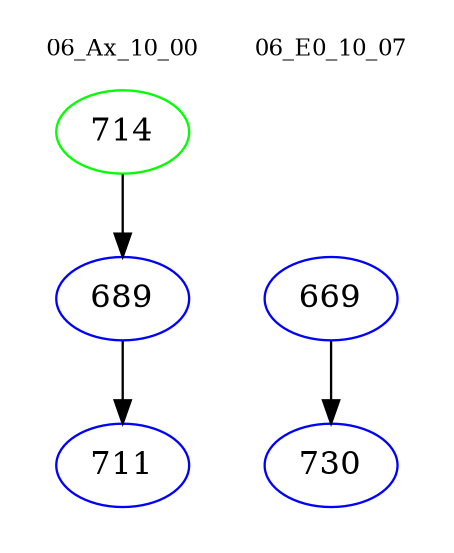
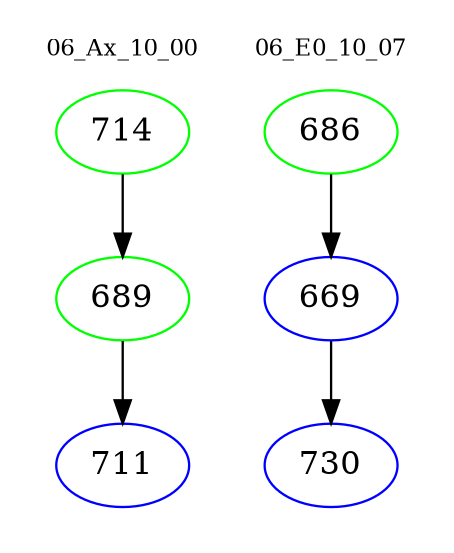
none -> (331, 132)
(123, 299) -> (123, 299)
